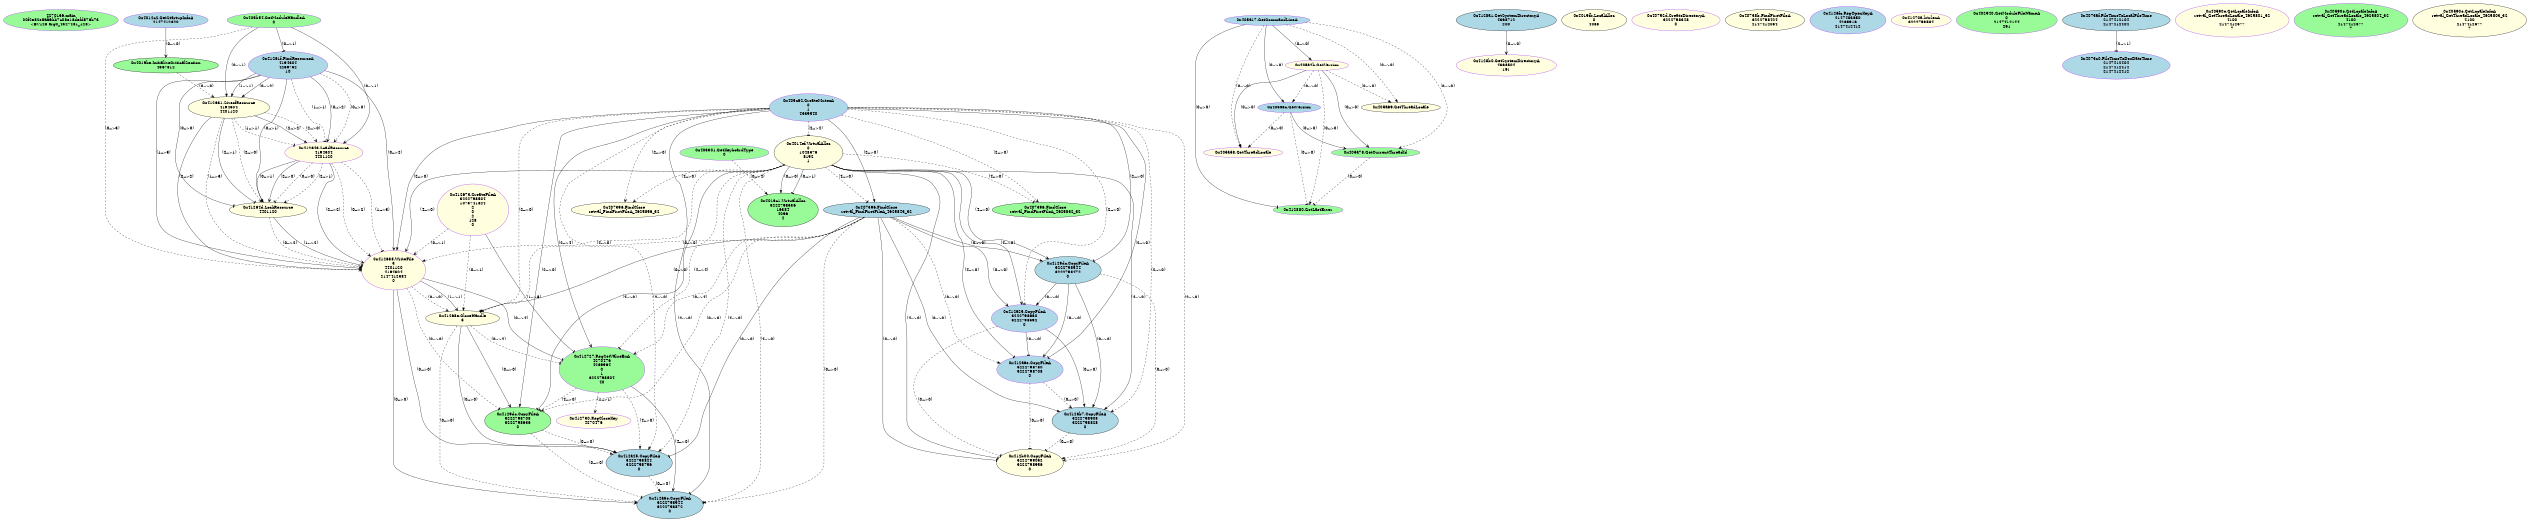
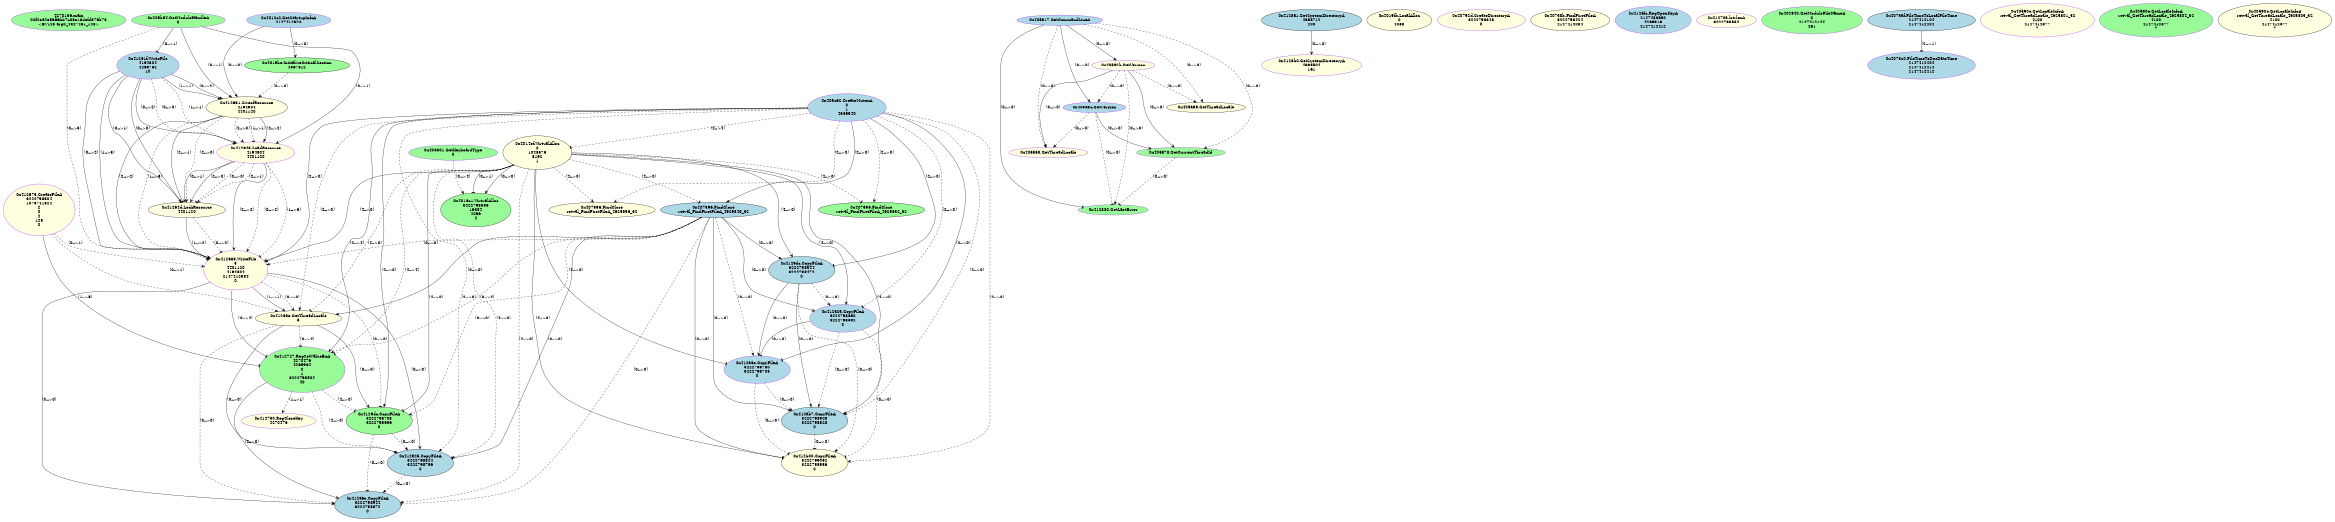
none -> (227, 52)
(288, 65) -> (148, 65)
(679, 270) -> none
(1047, 293) -> (820, 294)
(463, 318) -> (298, 318)
(1074, 362) -> (829, 368)
